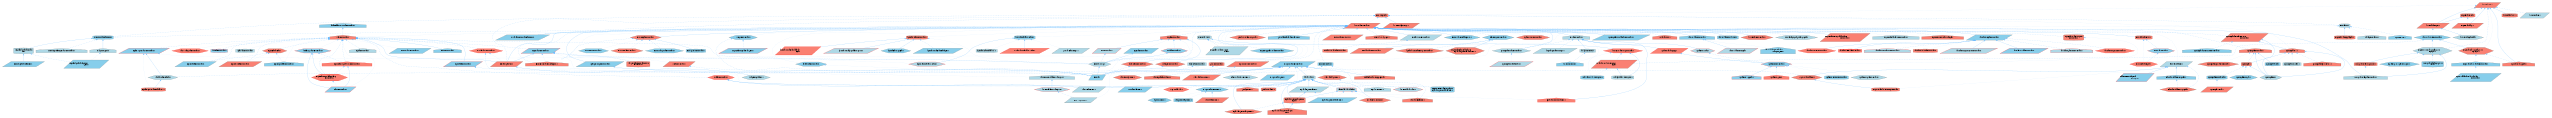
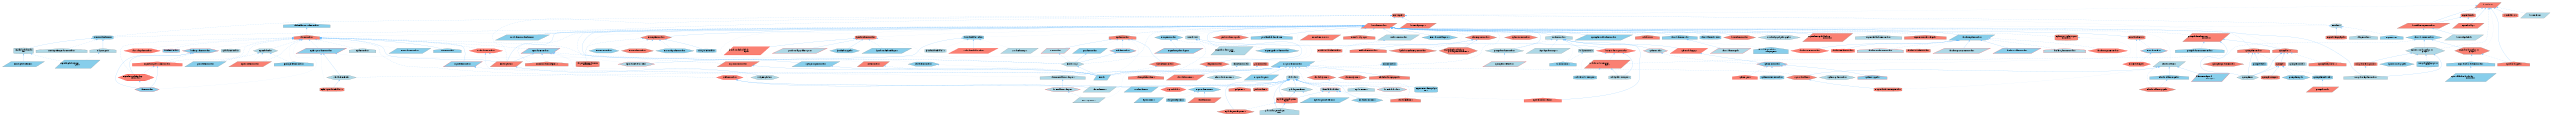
(2433, 26) -> (2423, 26)
(1498, 38) -> (1481, 38)
(2074, 38) -> (2066, 38)
(2468, 38) -> (2464, 38)
(275, 51) -> (265, 51)
(1372, 51) -> (1368, 51)
(2399, 64) -> (2397, 64)
none -> (2270, 78)
(340, 90) -> (147, 90)
(1309, 90) -> (1297, 90)
(1442, 90) -> (1426, 90)
(1160, 100) -> (1149, 100)
(1375, 100) -> (1367, 100)
(1287, 112) -> (1280, 112)
